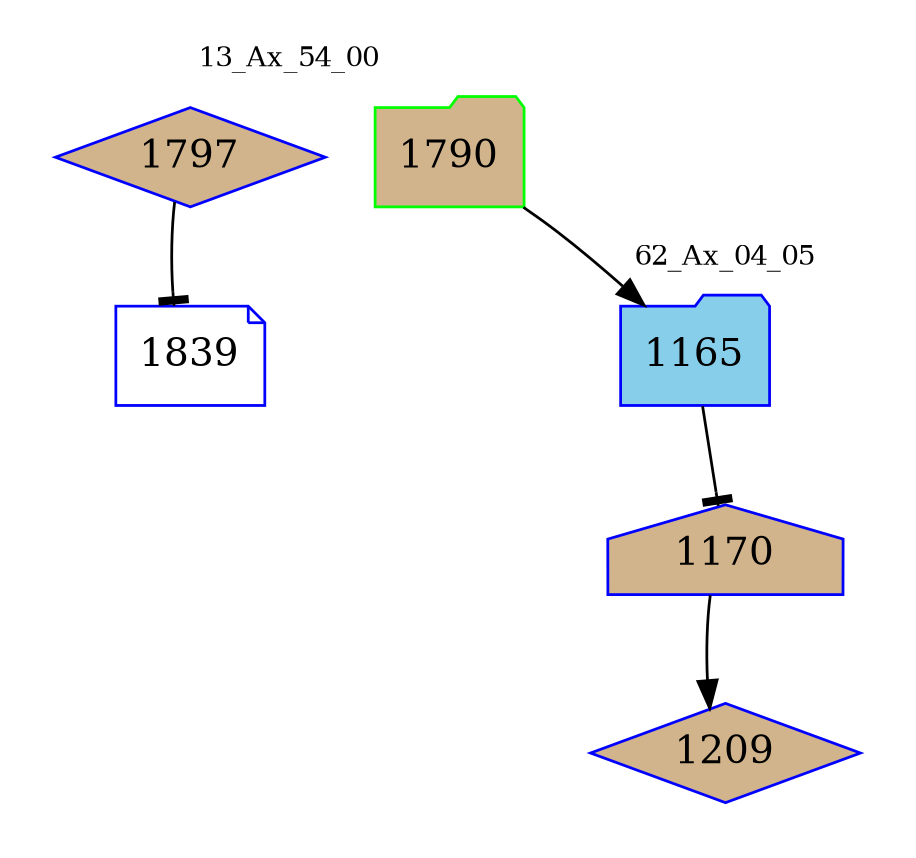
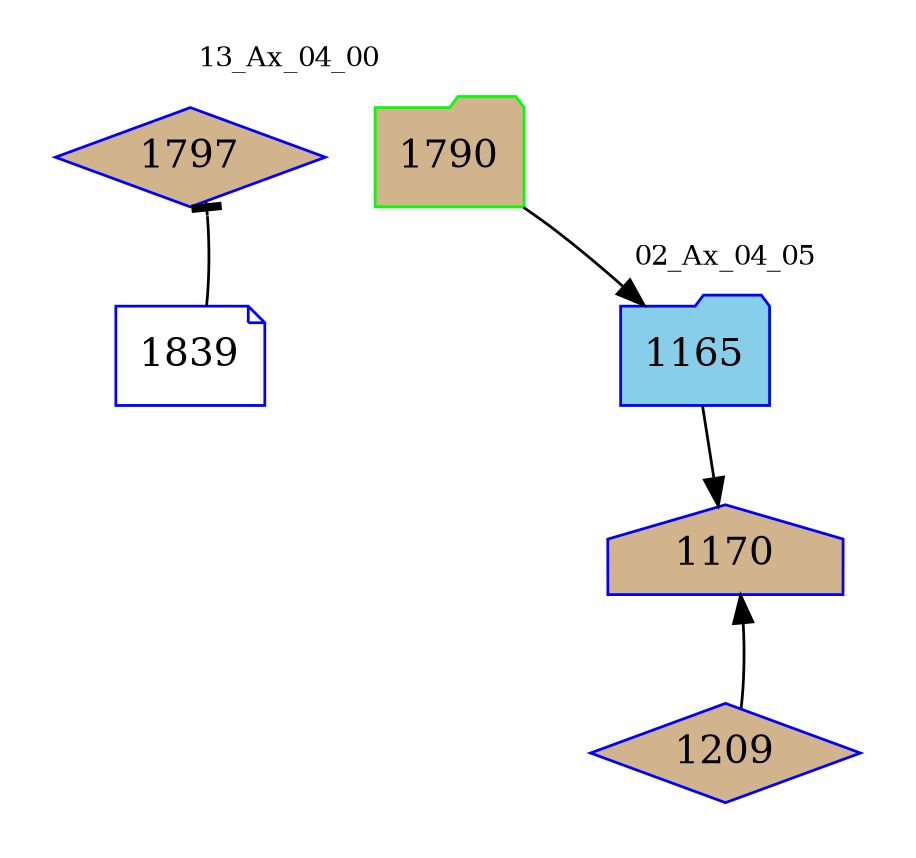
(290, 59) -> (290, 59)
(172, 247) -> (209, 261)
(725, 258) -> (725, 258)
(709, 449) -> (709, 449)
(707, 638) -> (744, 666)
